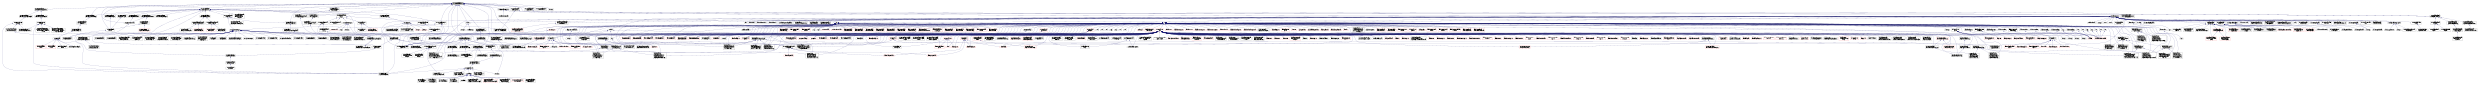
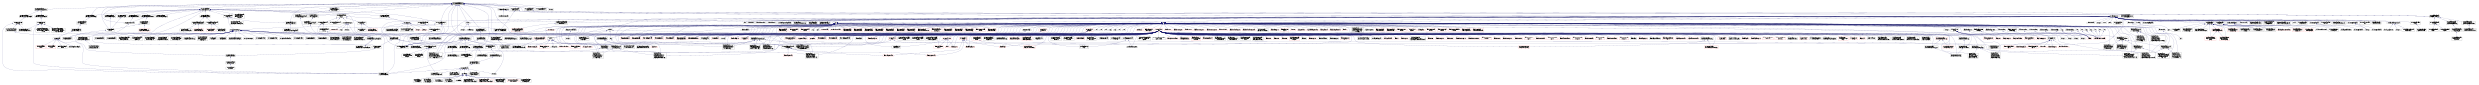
(551, 39) -> (551, 39)
